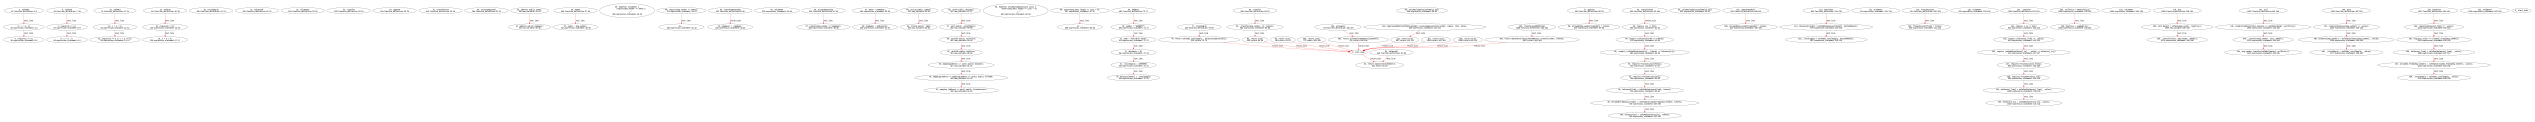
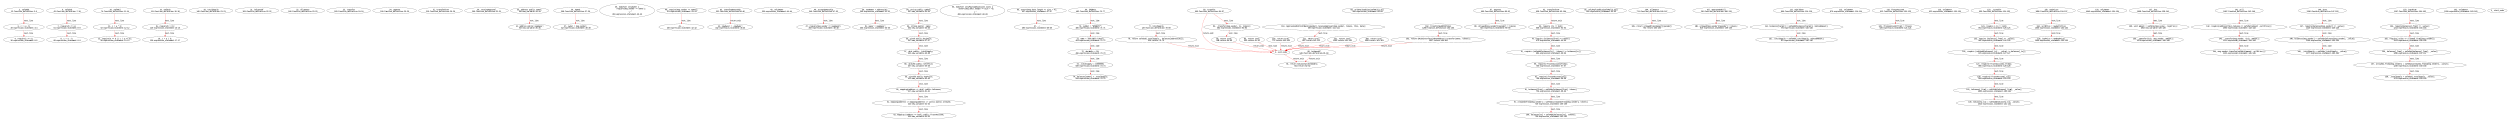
none -> (2051, 11)
(875, 18) -> (875, 18)
none -> (919, 33)
(1324, 46) -> (1273, 46)
(1358, 46) -> (1223, 47)
(1391, 59) -> (1314, 59)
